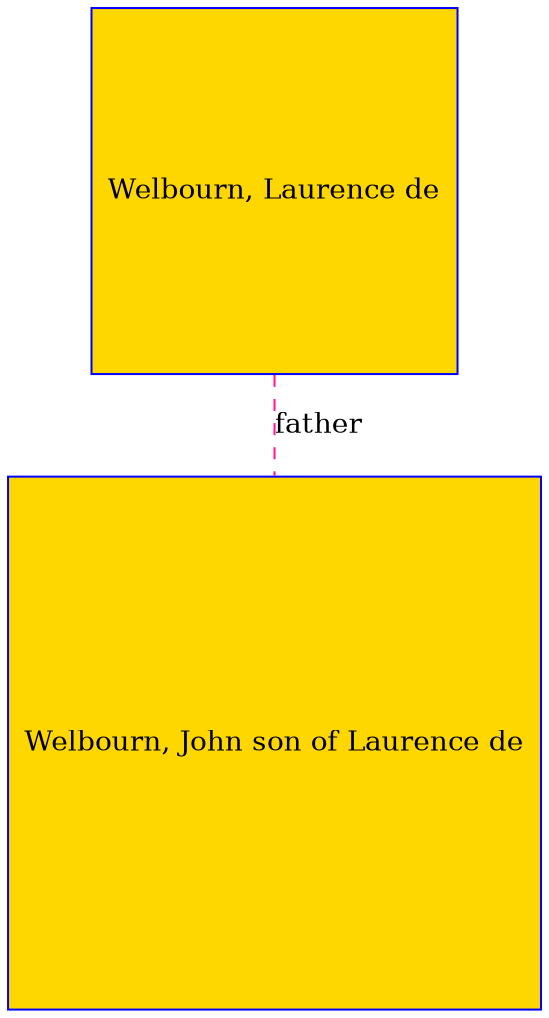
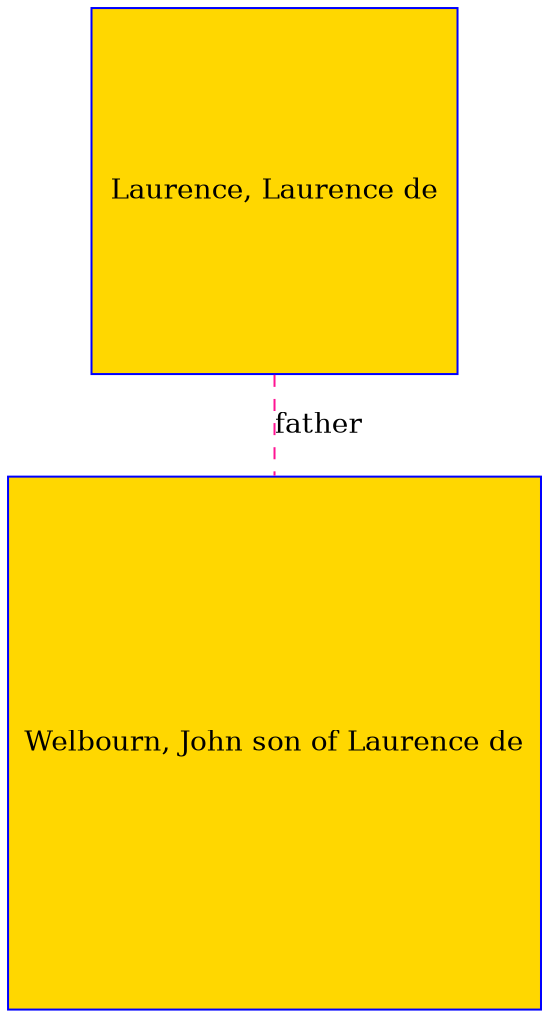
(275, 191) -> (275, 191)
